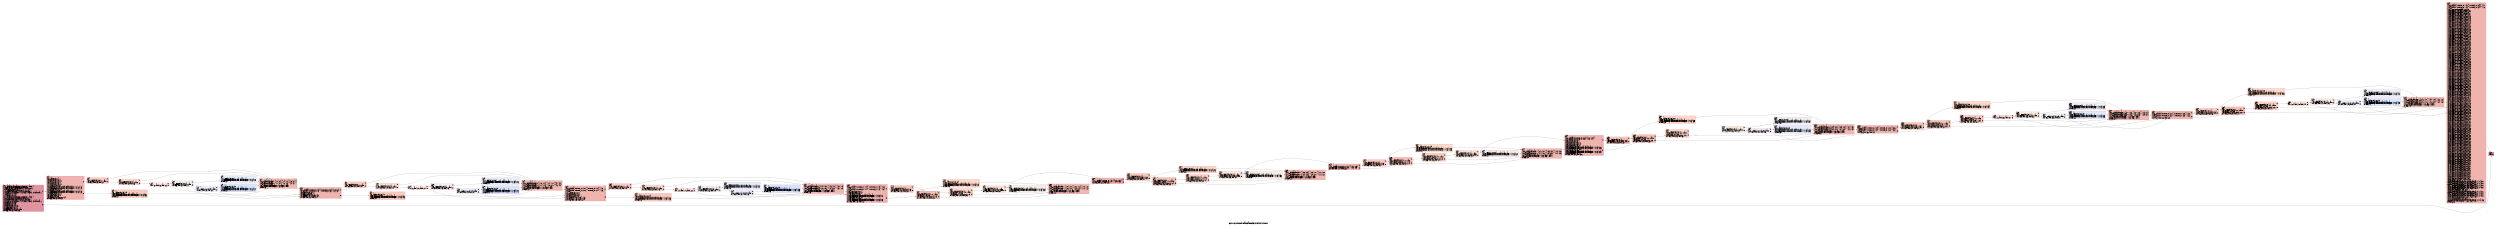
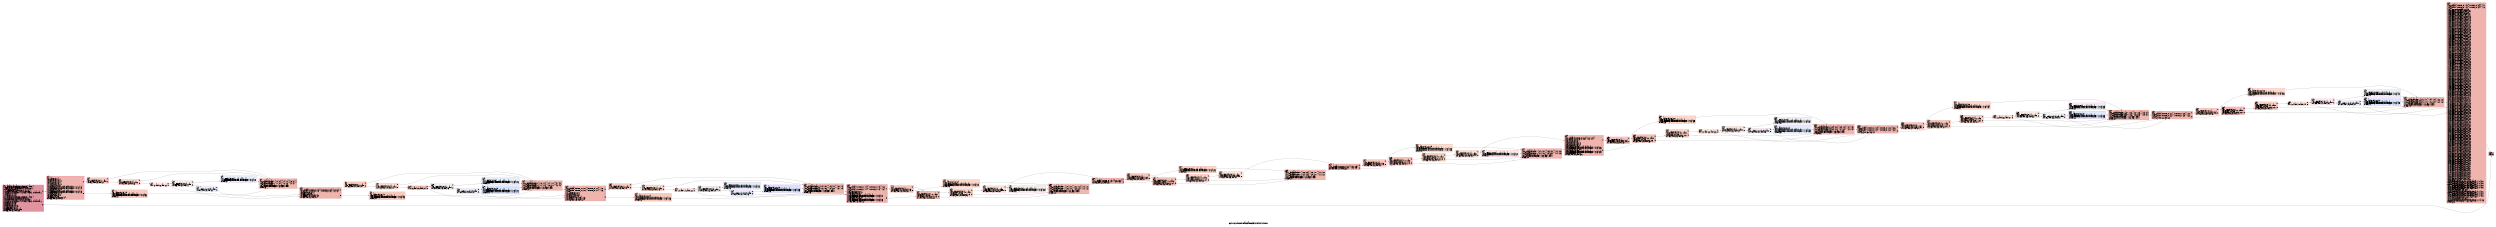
none -> (1709, 131)
(1264, 175) -> none
(238, 188) -> none
(418, 188) -> (418, 188)
